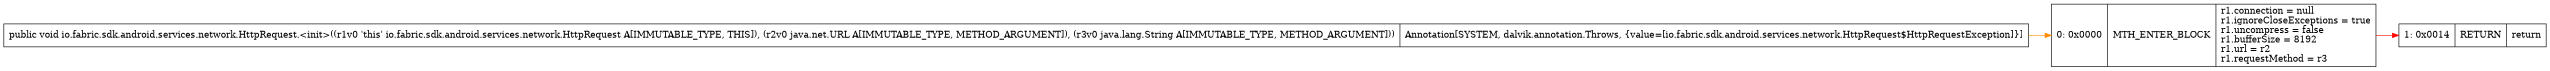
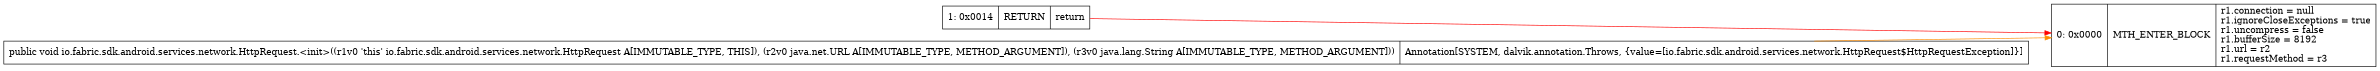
(2384, 35) -> (1567, 26)
